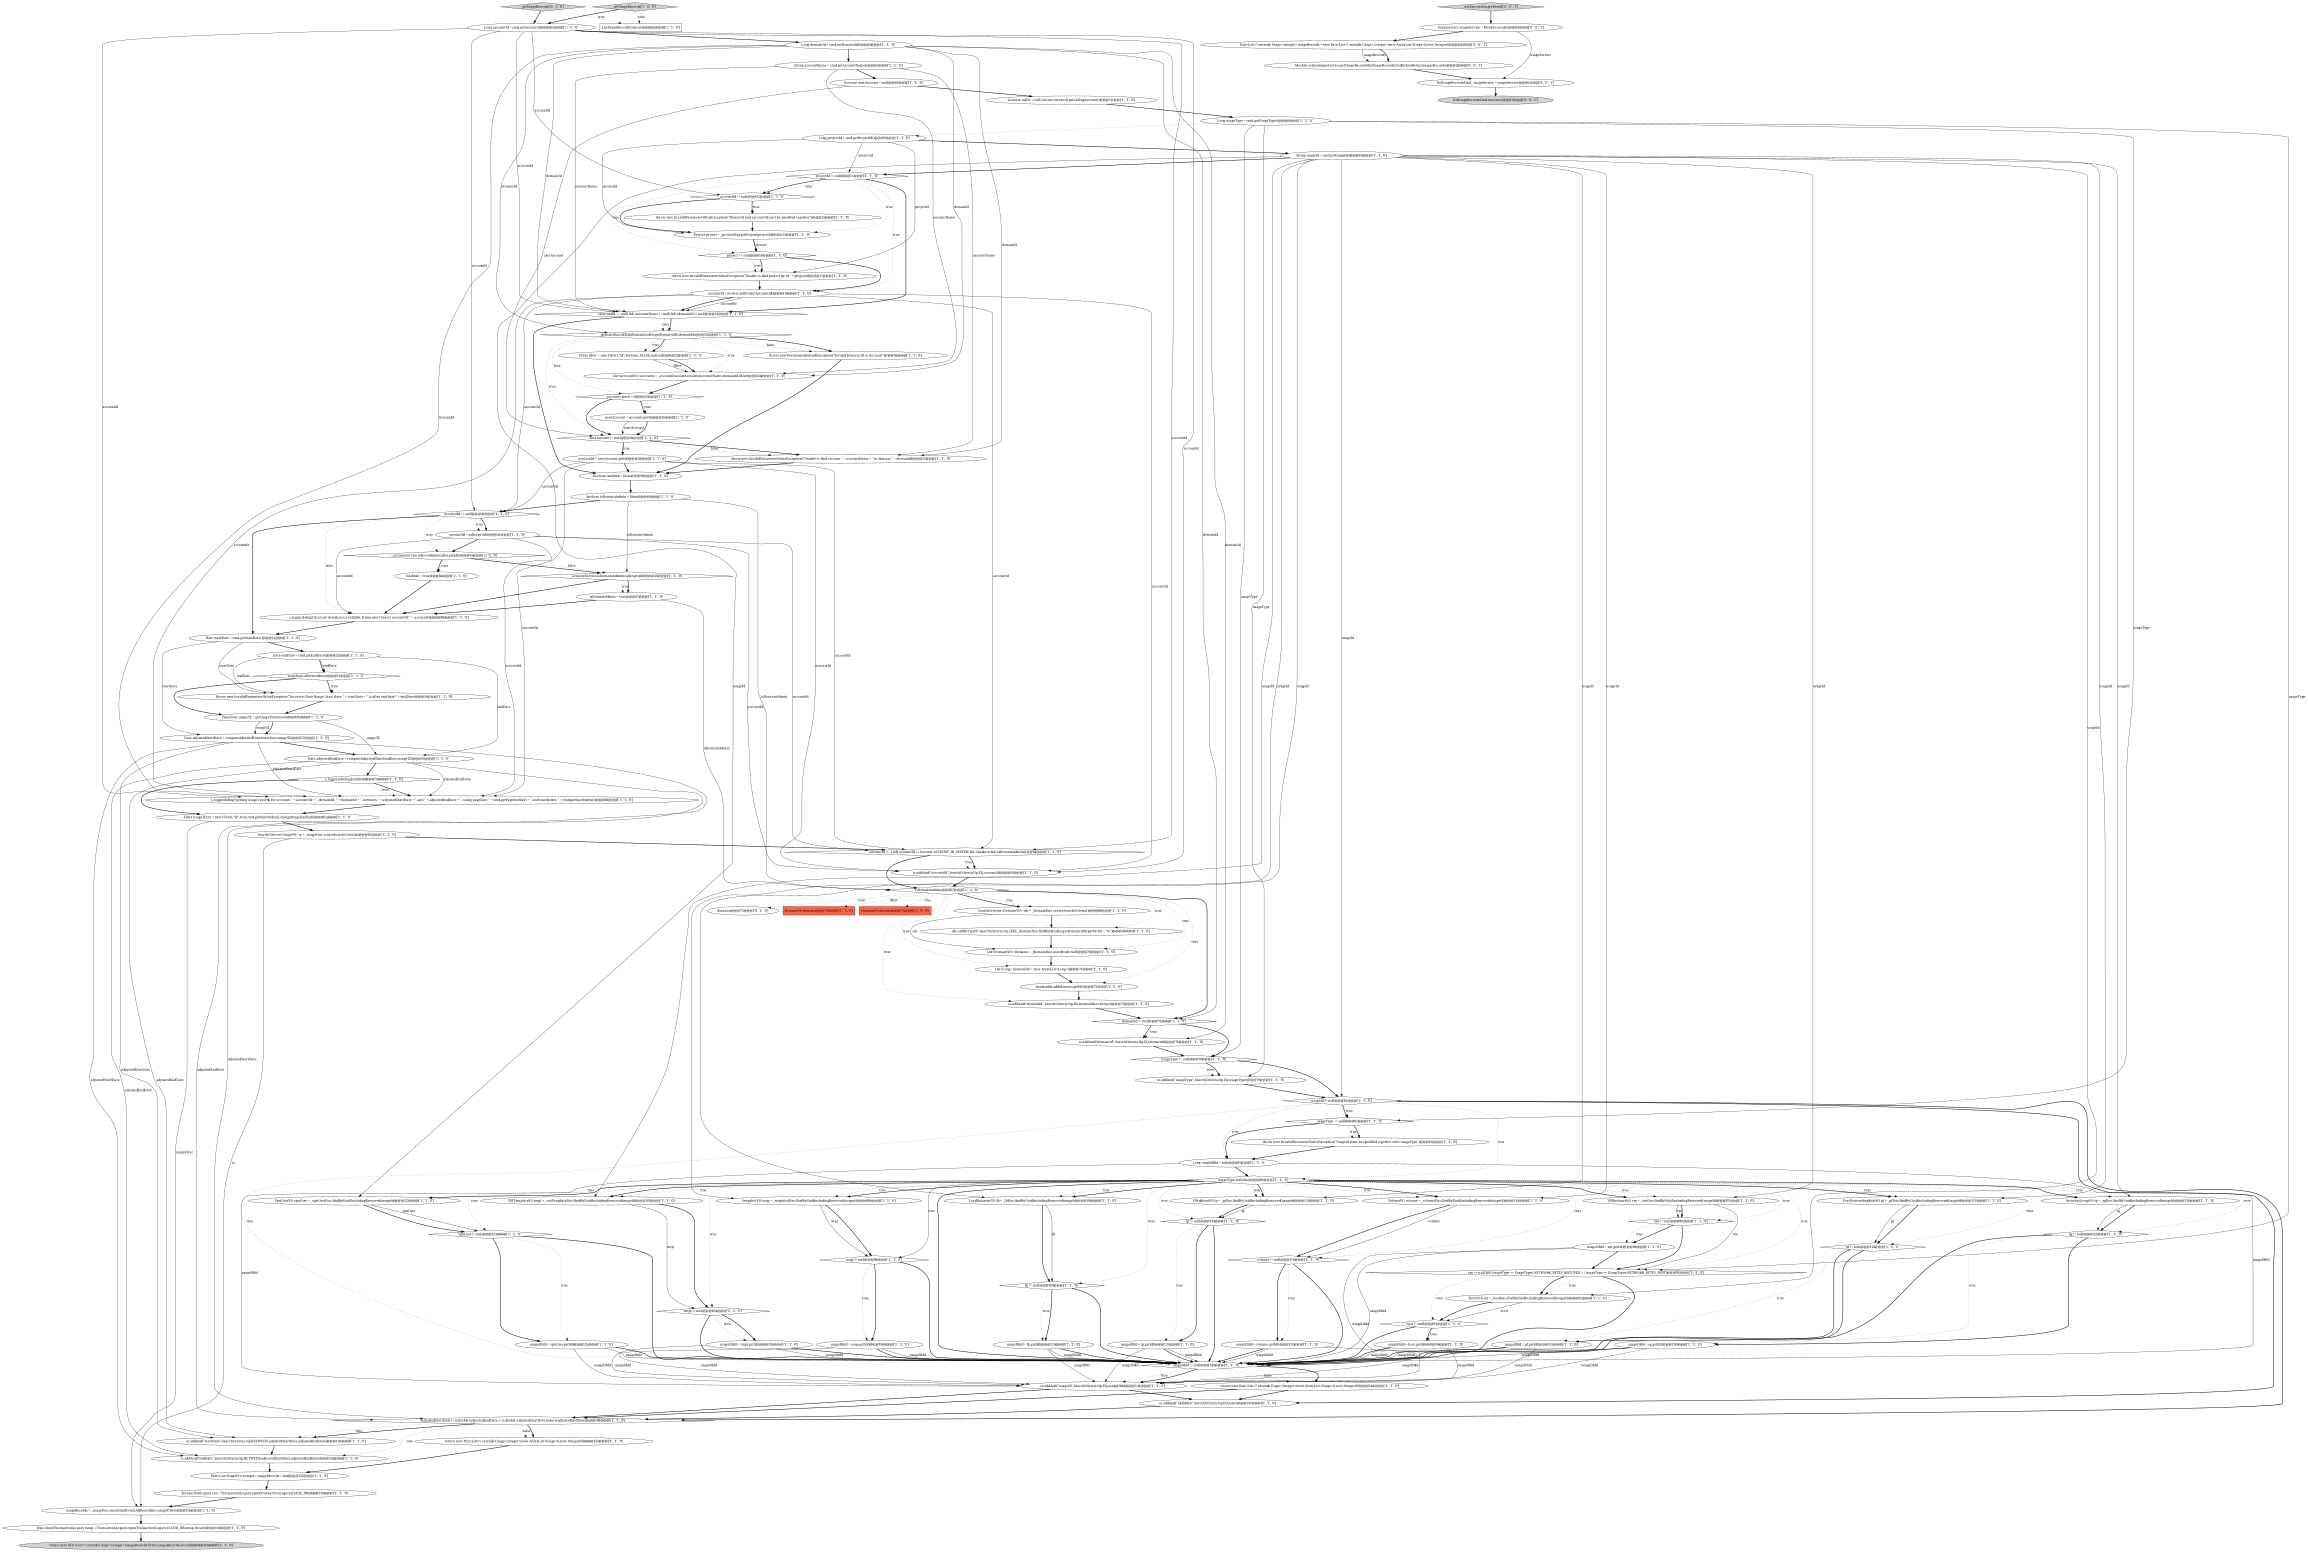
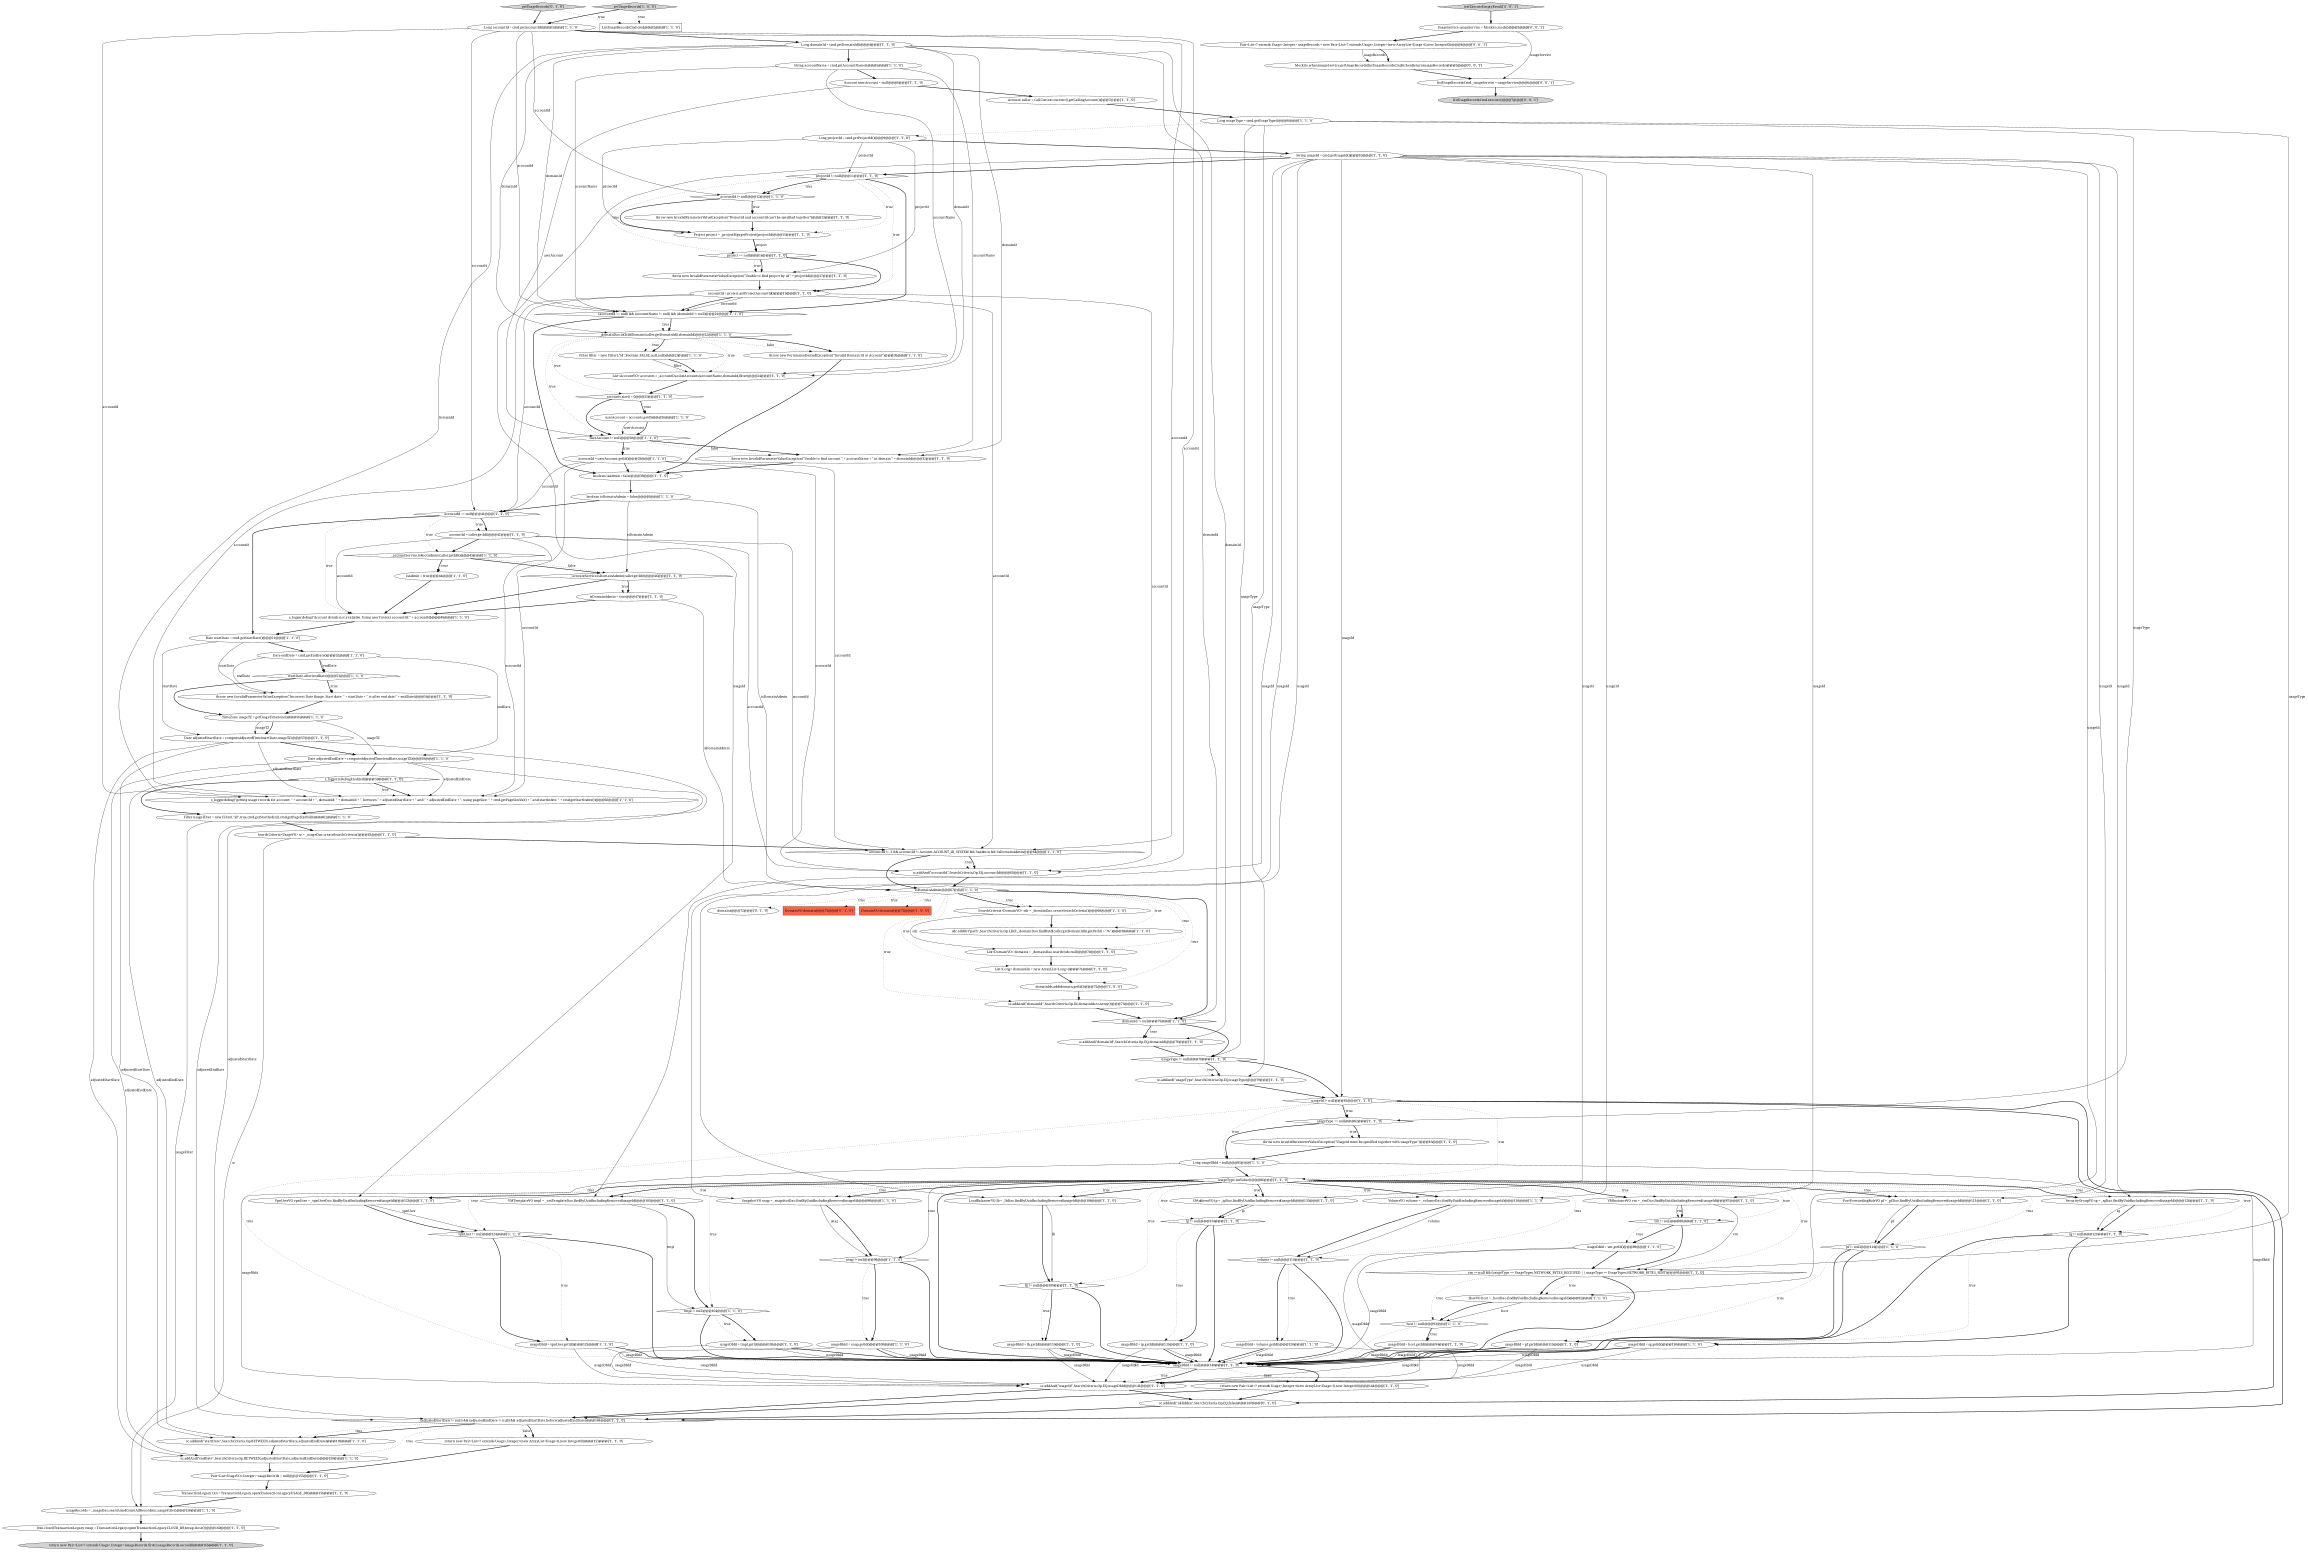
(894, 900) -> (894, 900)
(1355, 1356) -> (1355, 1356)
